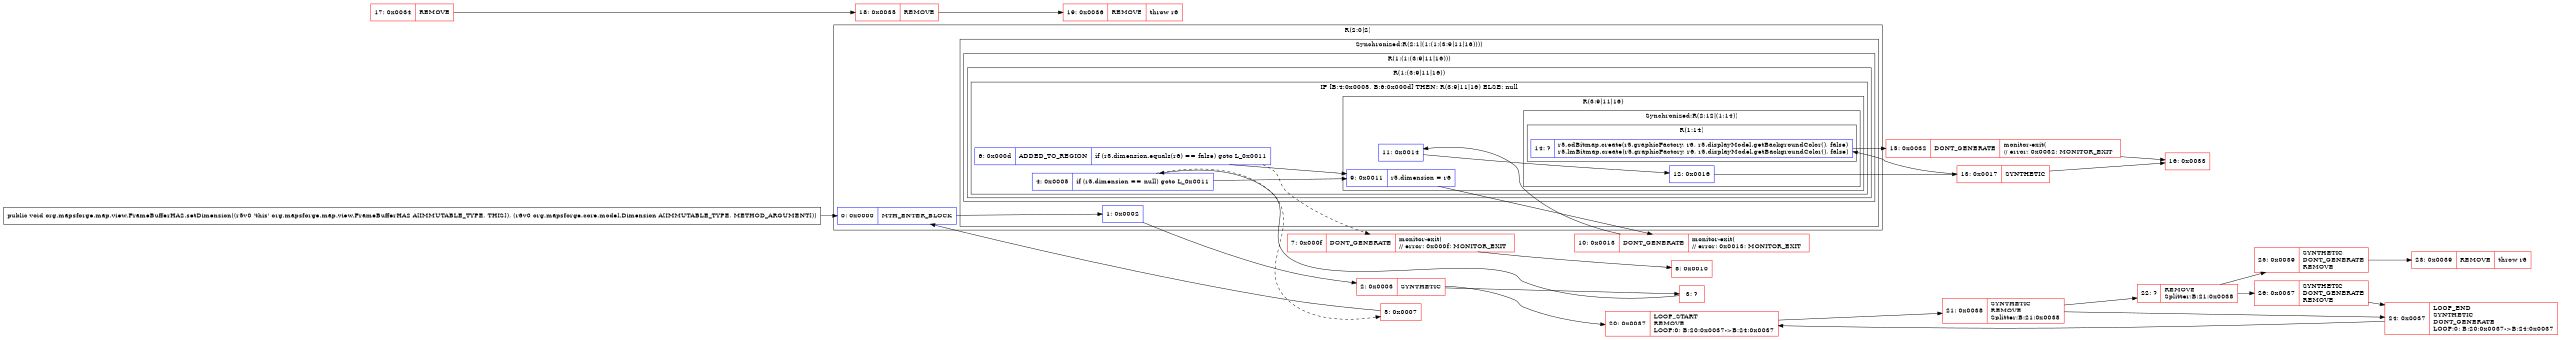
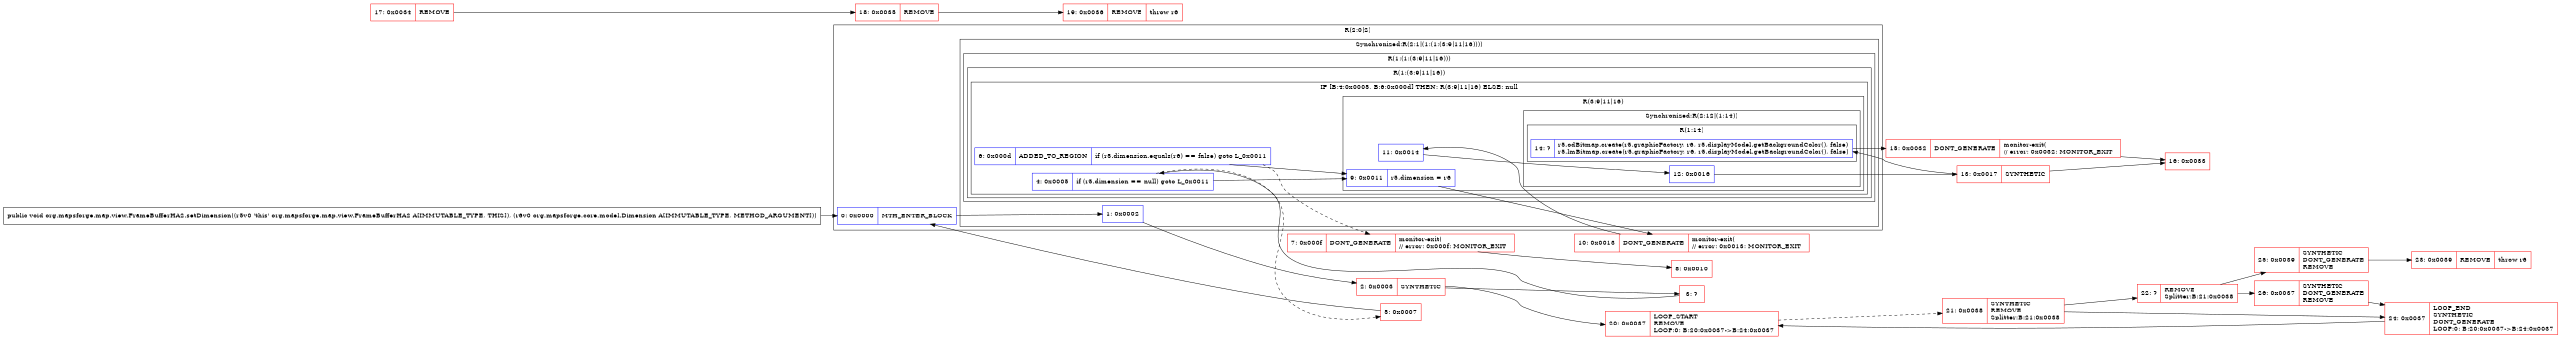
(1858, 317) -> (1858, 317)
